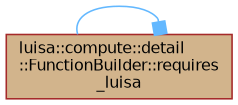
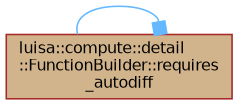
(119, 67) -> (119, 67)
